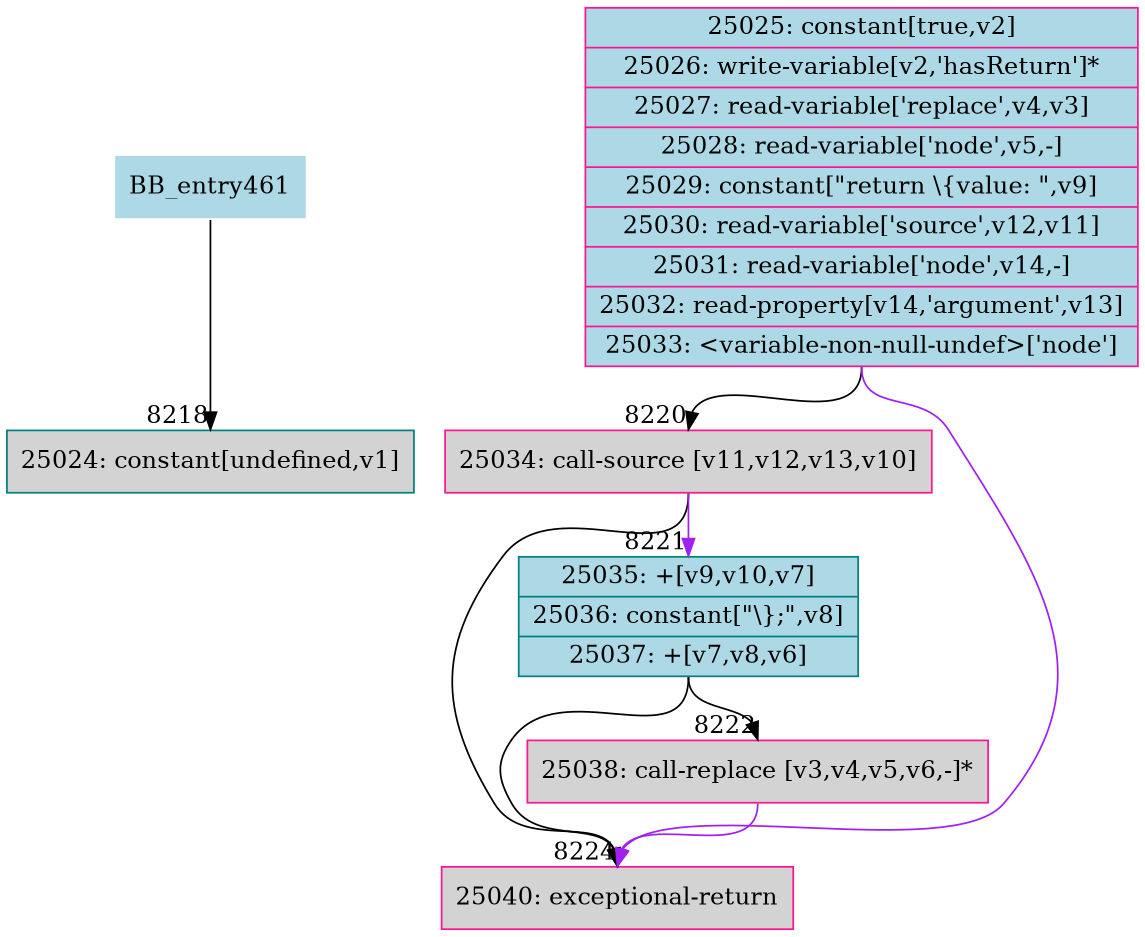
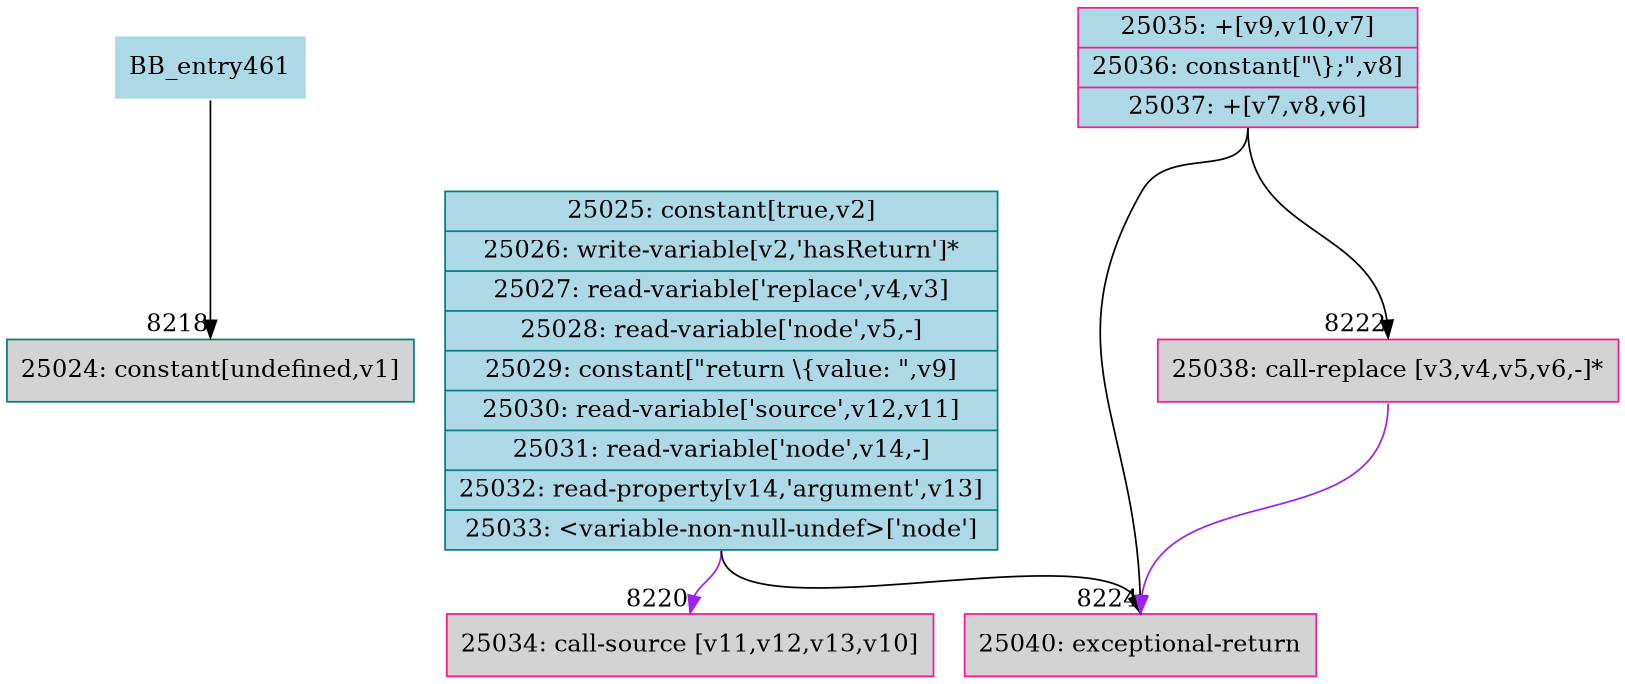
(862, 187) -> (721, 371)
(784, 399) -> (712, 575)
(688, 527) -> none
(688, 617) -> (1248, 68)
(460, 637) -> none
(1040, 746) -> (922, 583)
